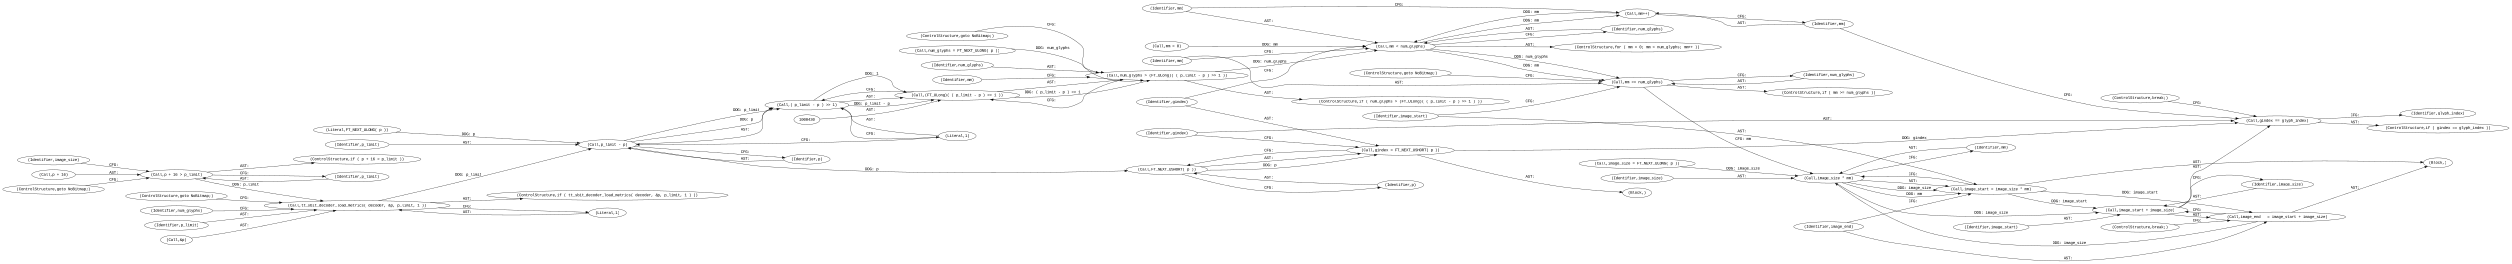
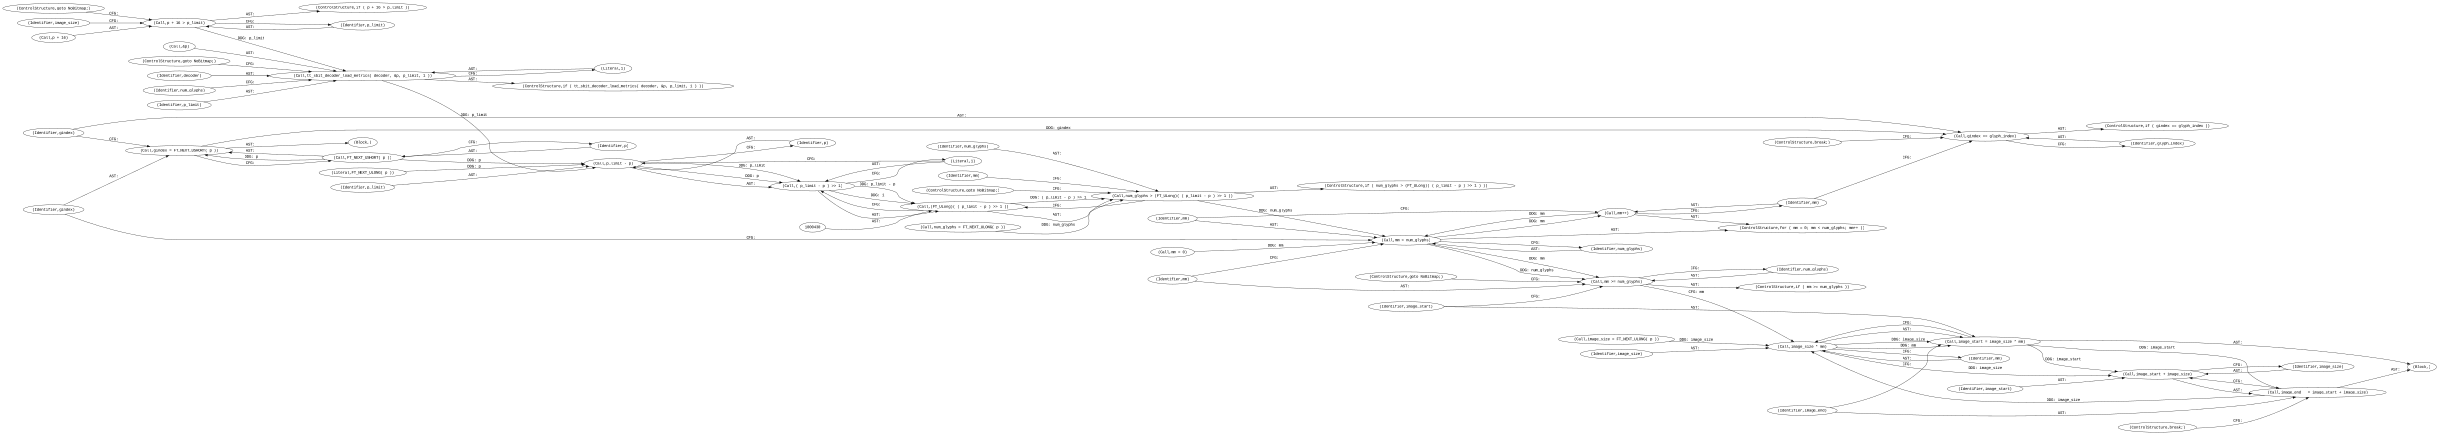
none -> (179, 76)
(2217, 161) -> (2075, 140)
(876, 171) -> (490, 163)
none -> (1690, 220)
